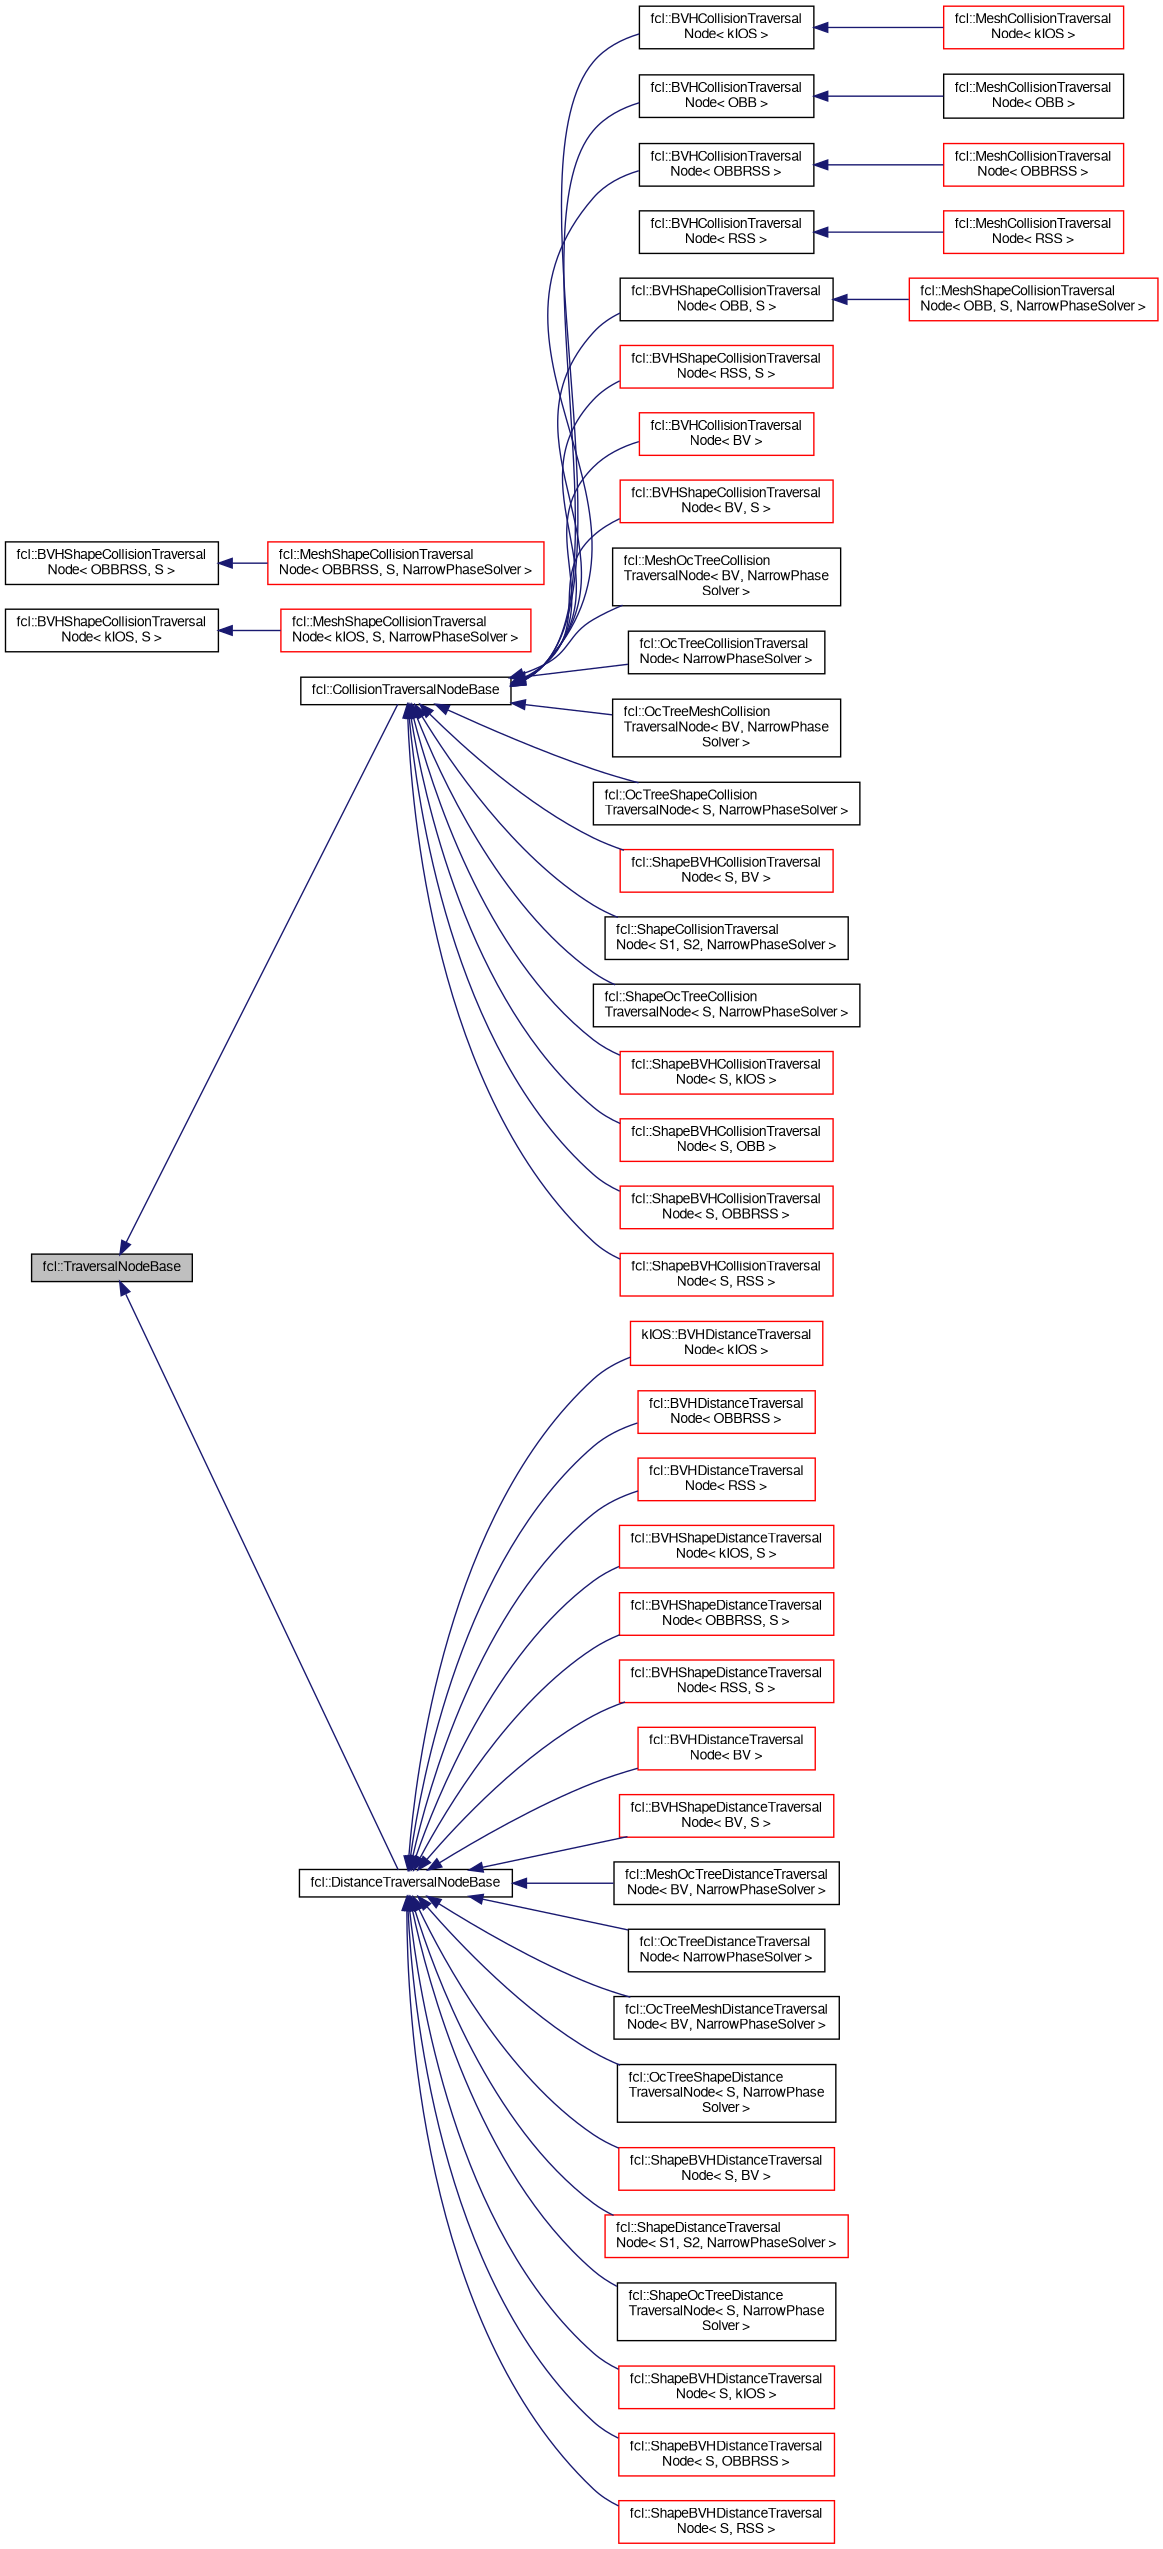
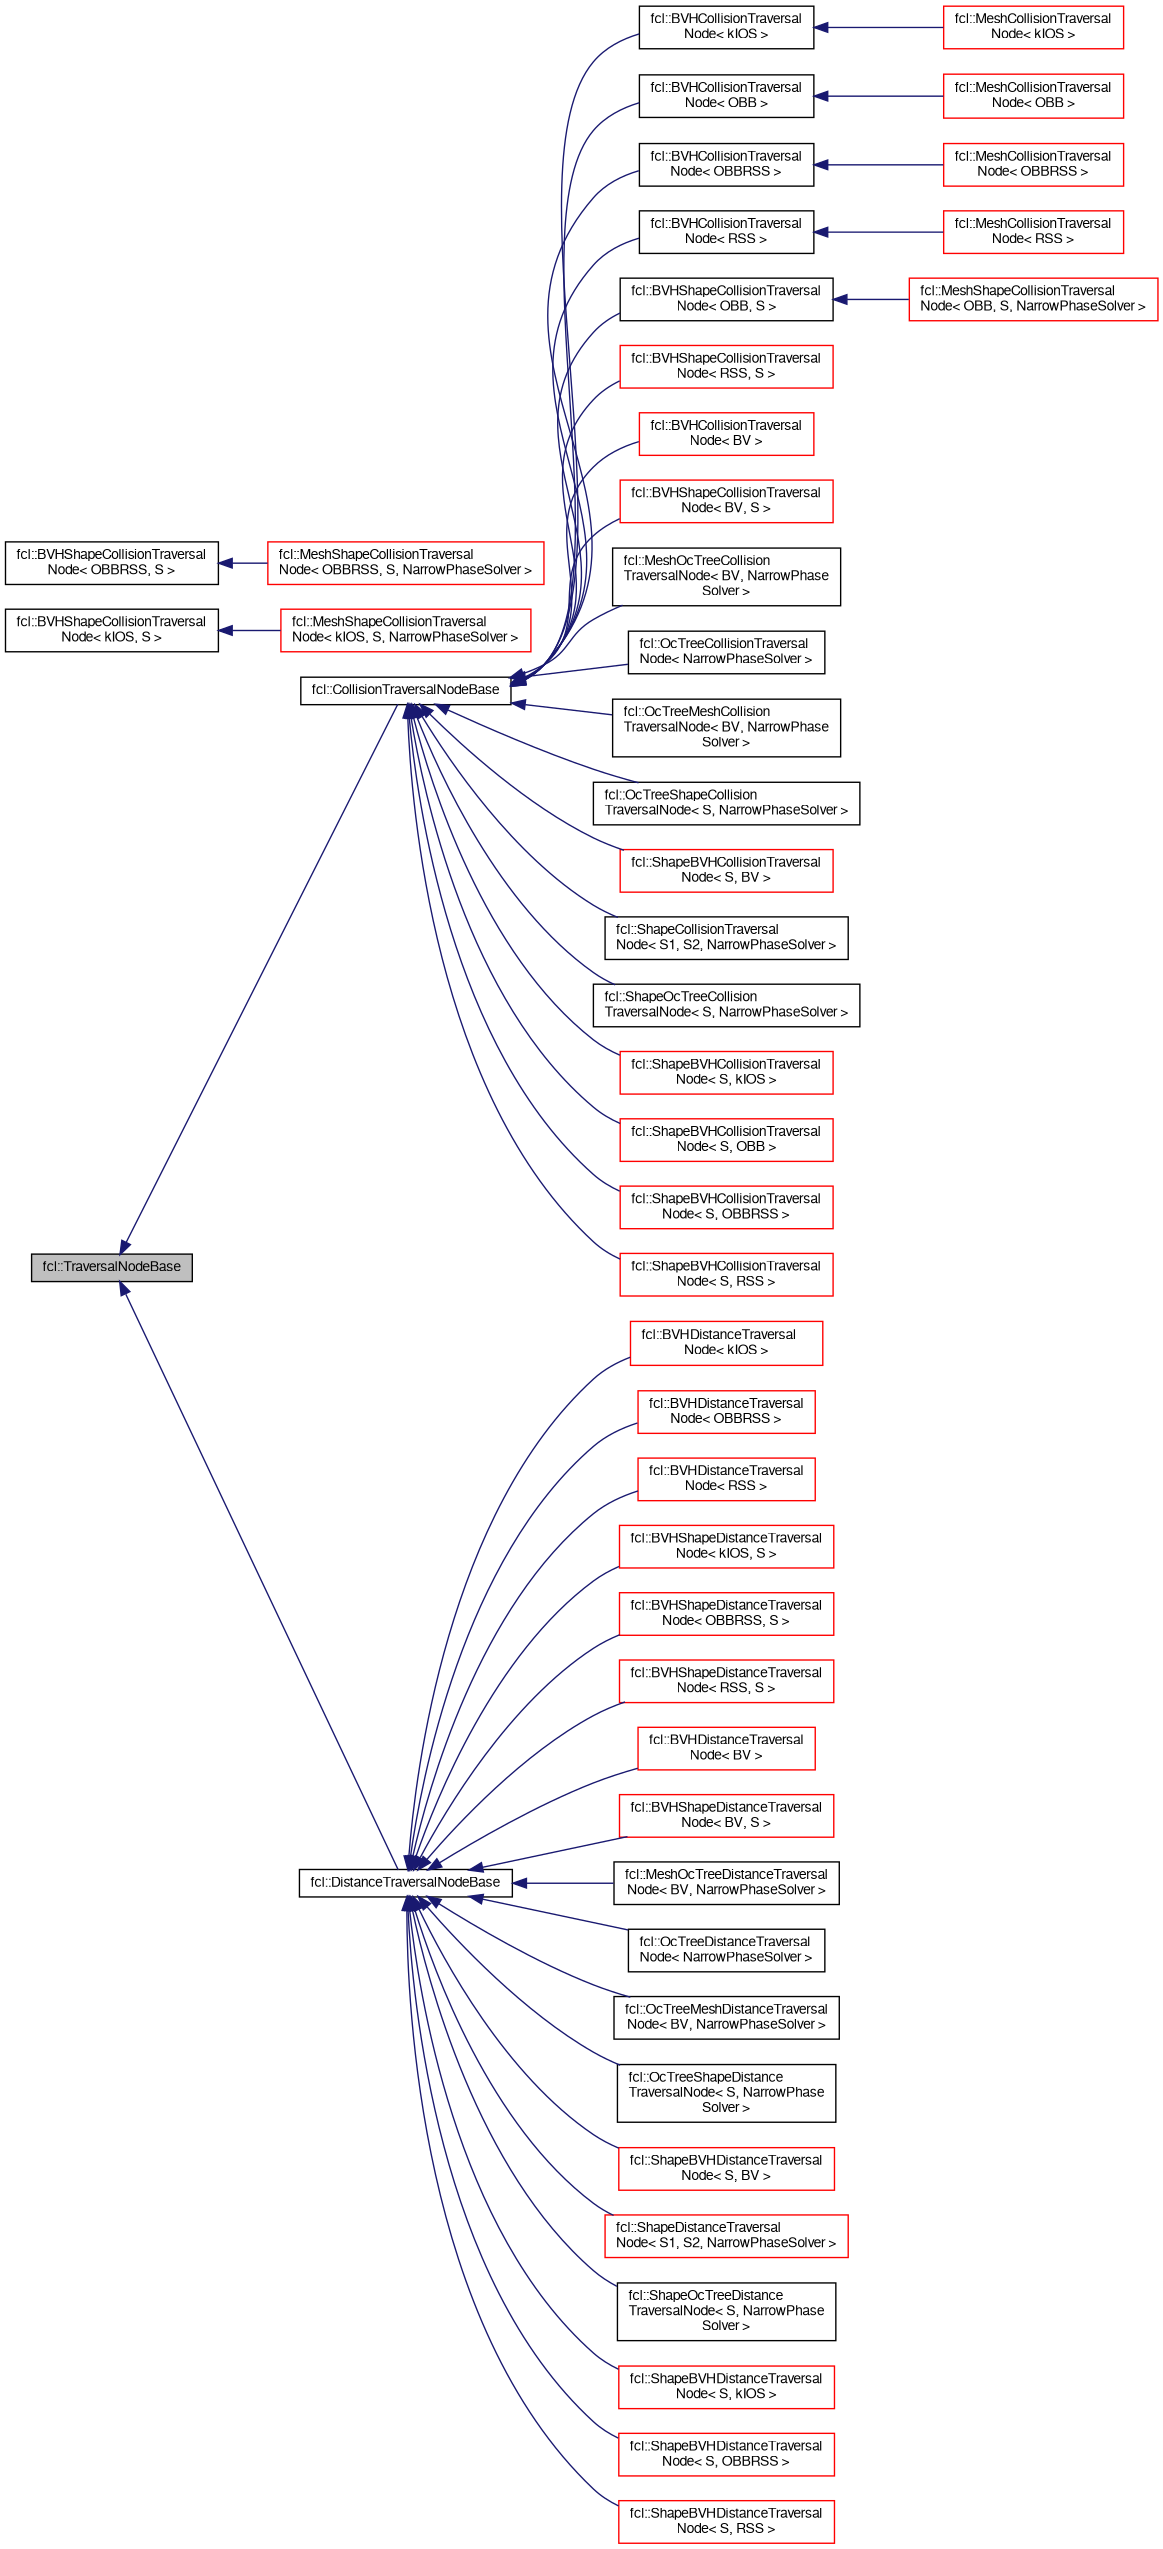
(1034, 96) -> (1034, 96)
none -> (566, 451)
(727, 1343) -> (727, 1343)
